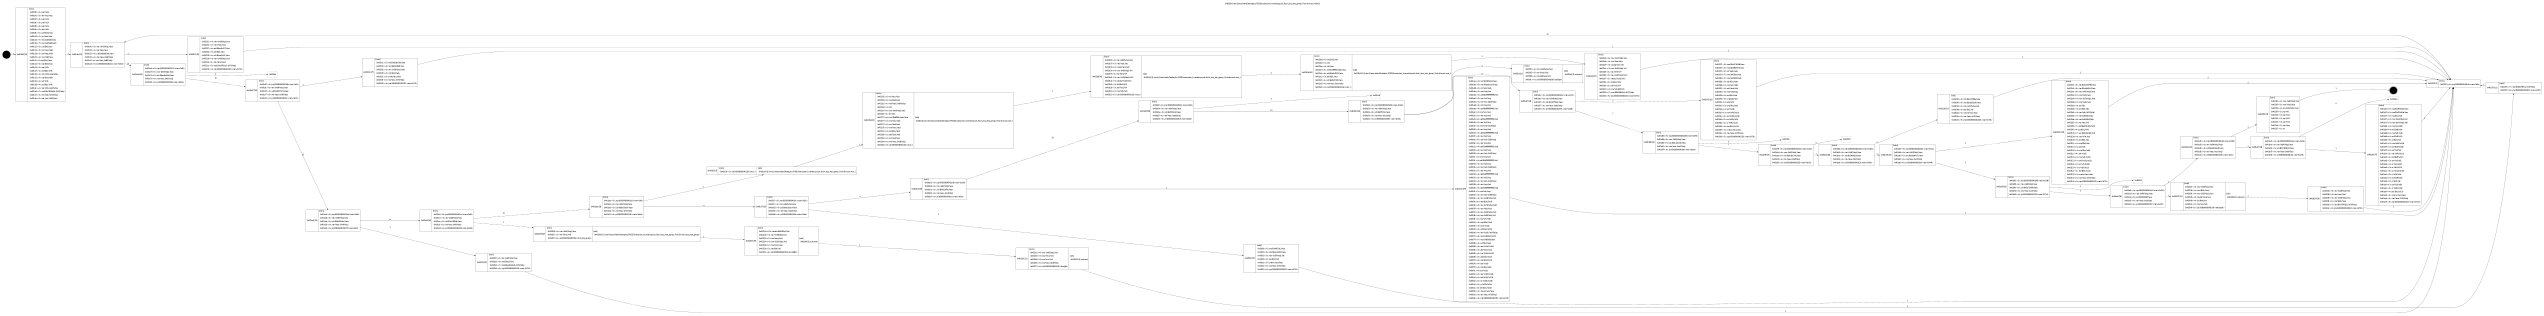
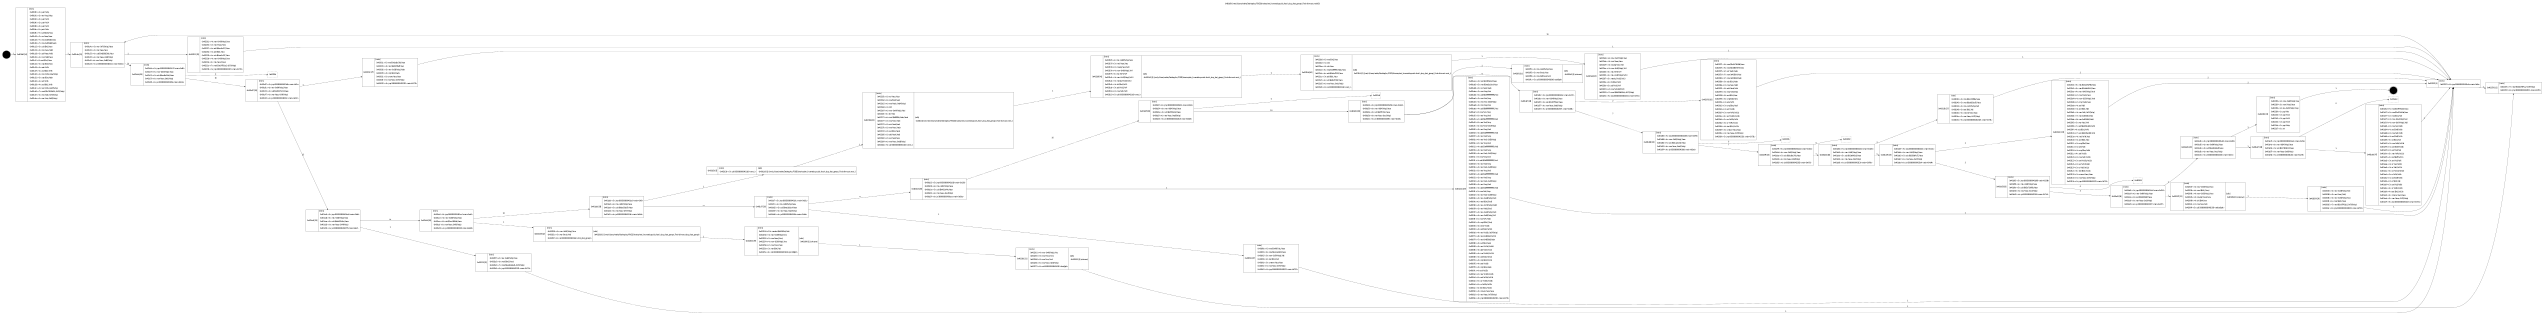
(2484, 86) -> (2482, 88)
